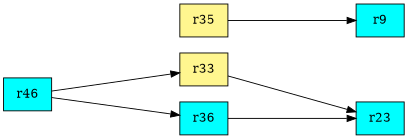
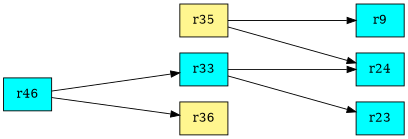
(204, 69) -> (204, 69)
none -> (380, 69)
(204, 118) -> (204, 118)
(287, 118) -> none
